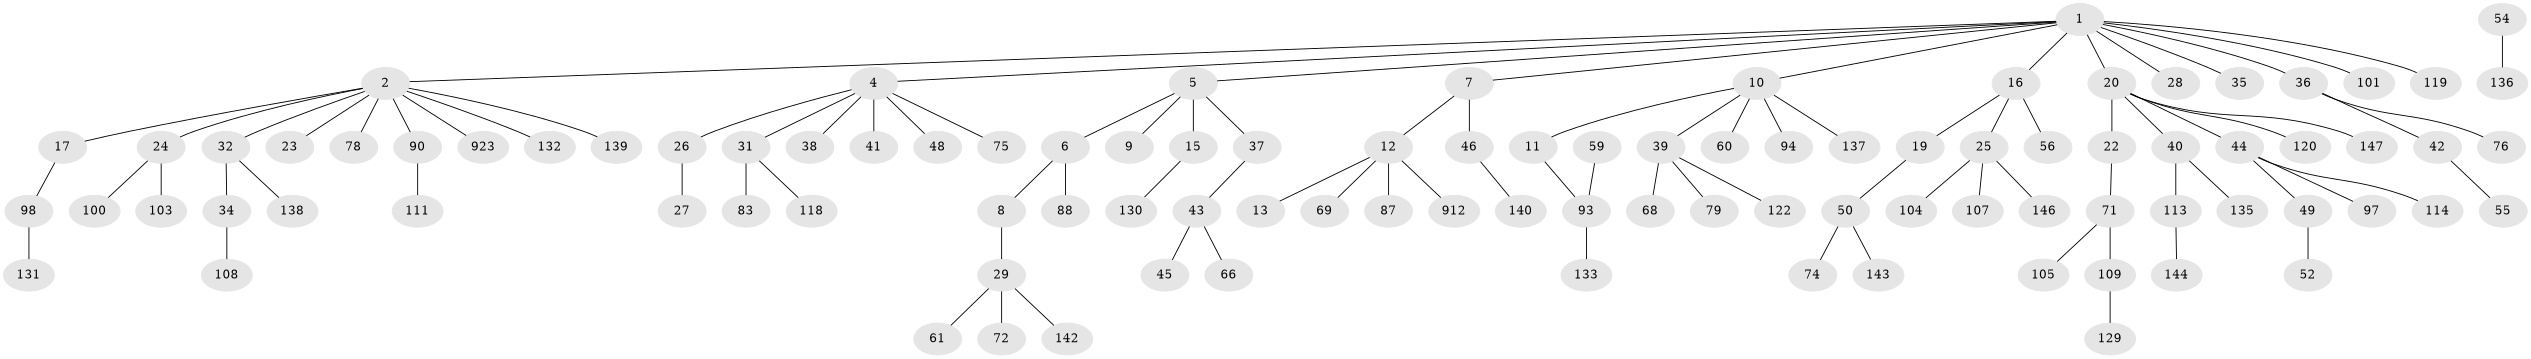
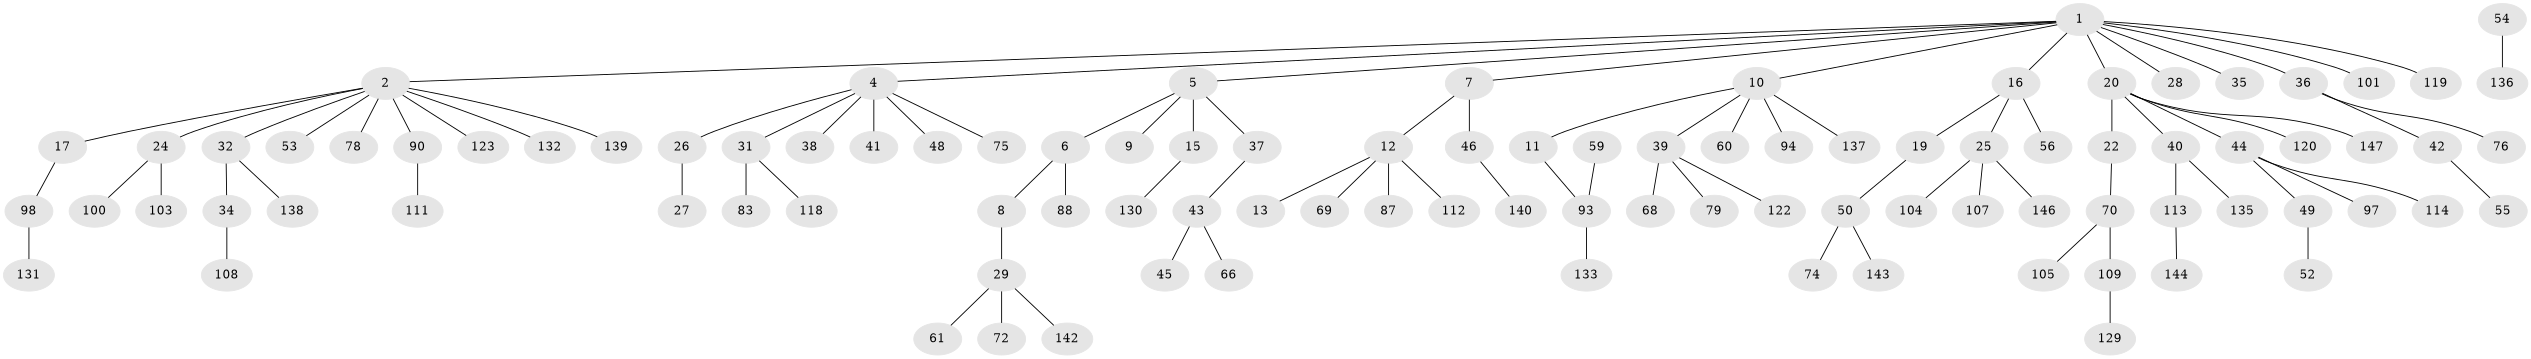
(290, 147) -> (290, 147)
(483, 147) -> (483, 147)
(1454, 211) -> (1454, 211)
(2110, 211) -> (2110, 211)
